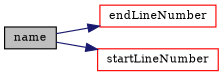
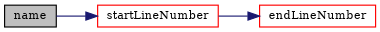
(72, 31) -> (233, 16)
